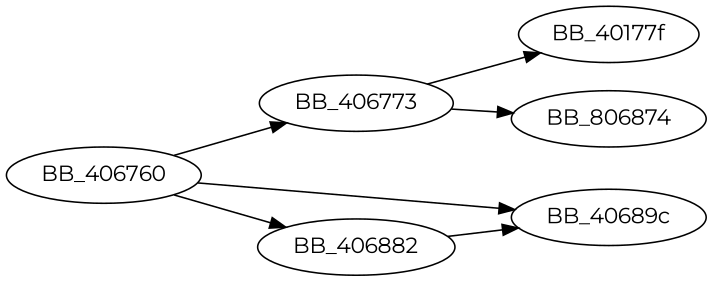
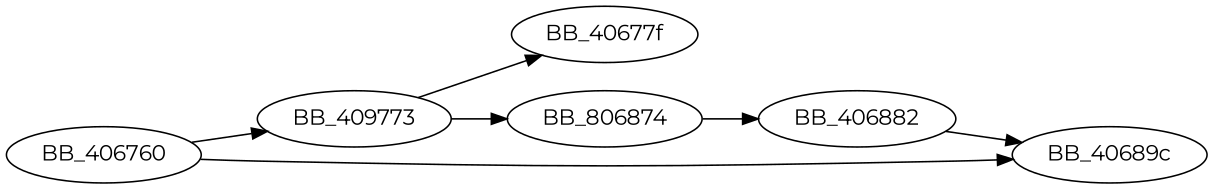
(609, 34) -> (605, 34)
(356, 103) -> (354, 119)
(222, 209) -> (722, 119)
